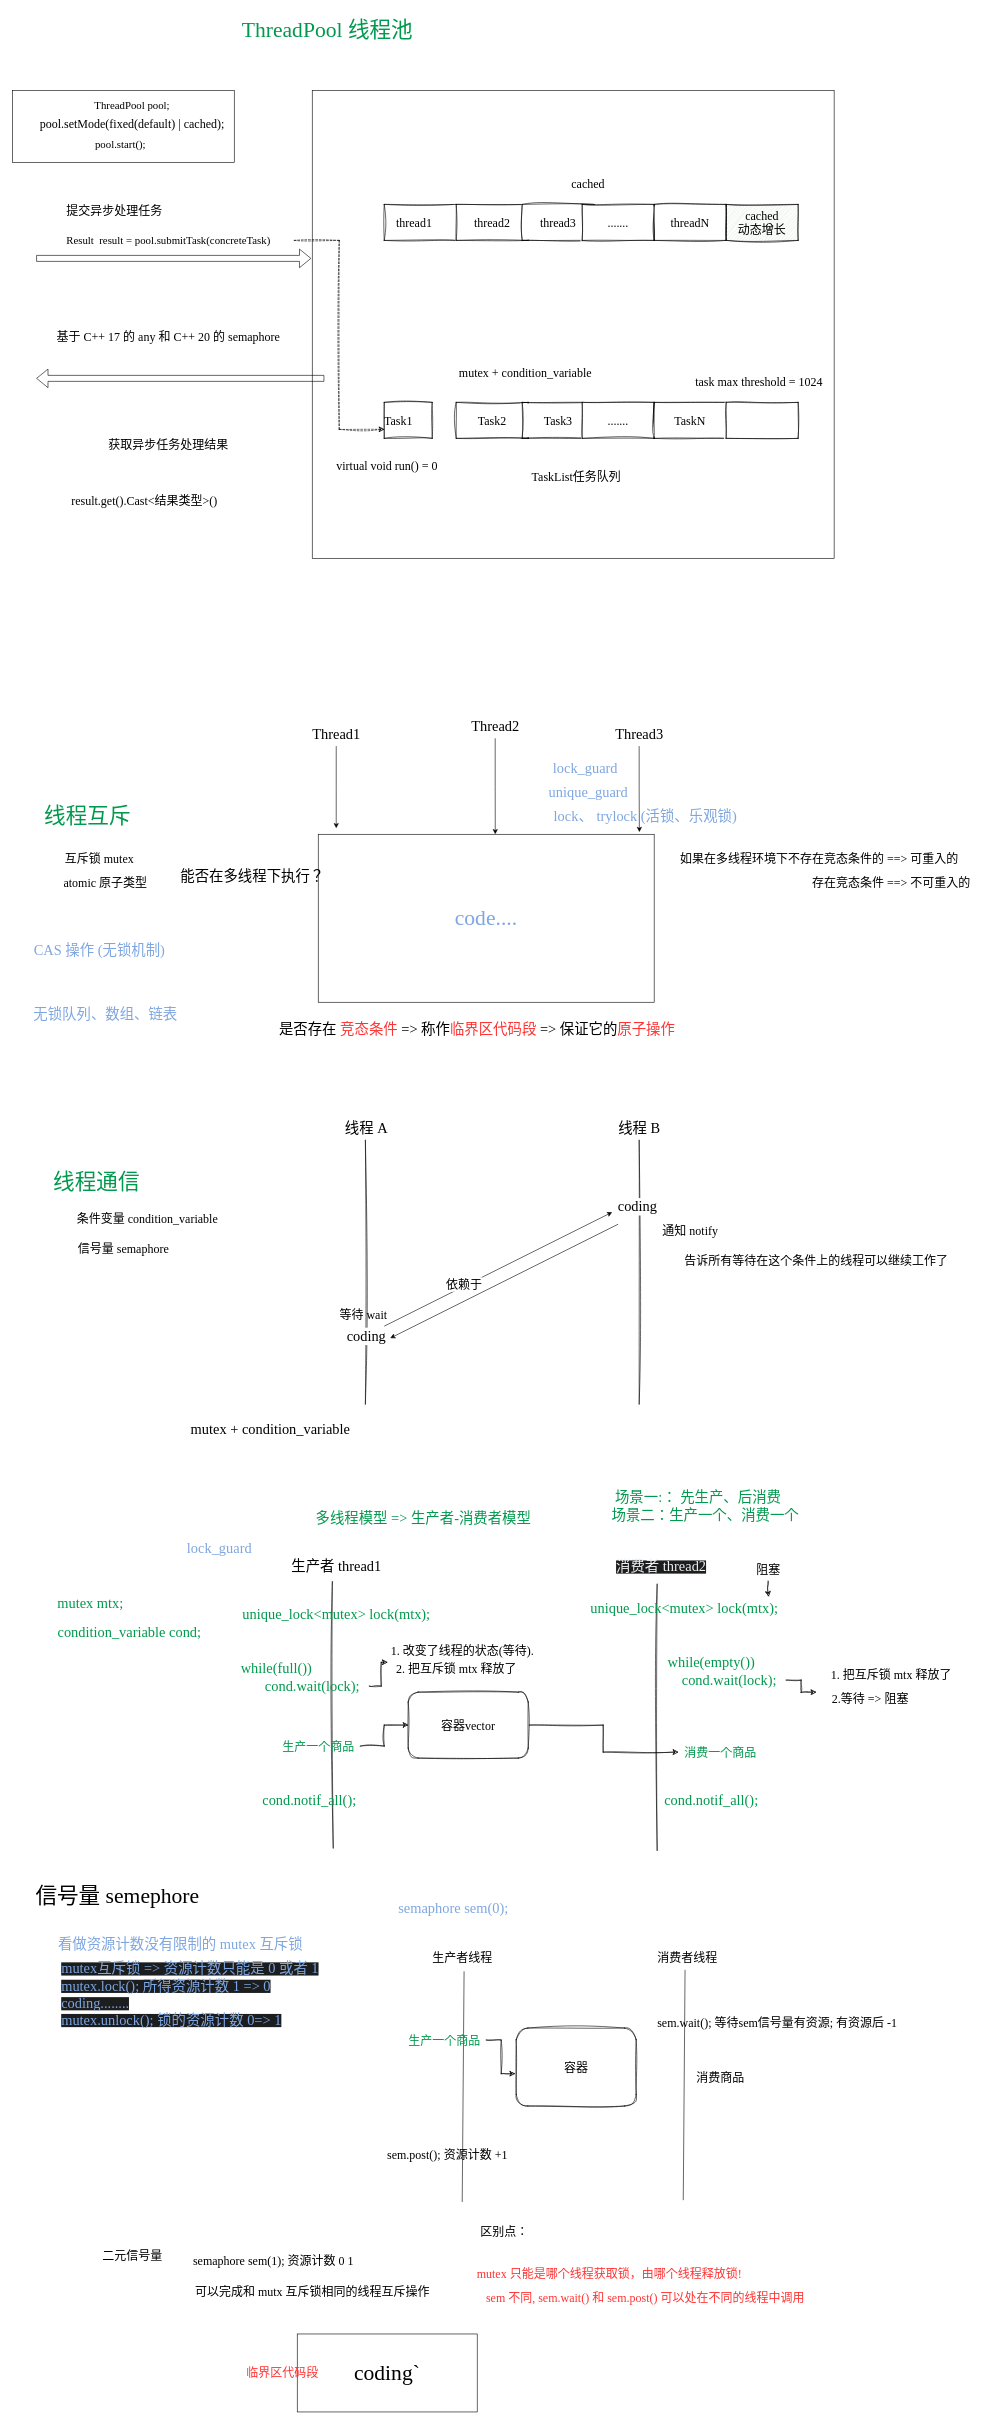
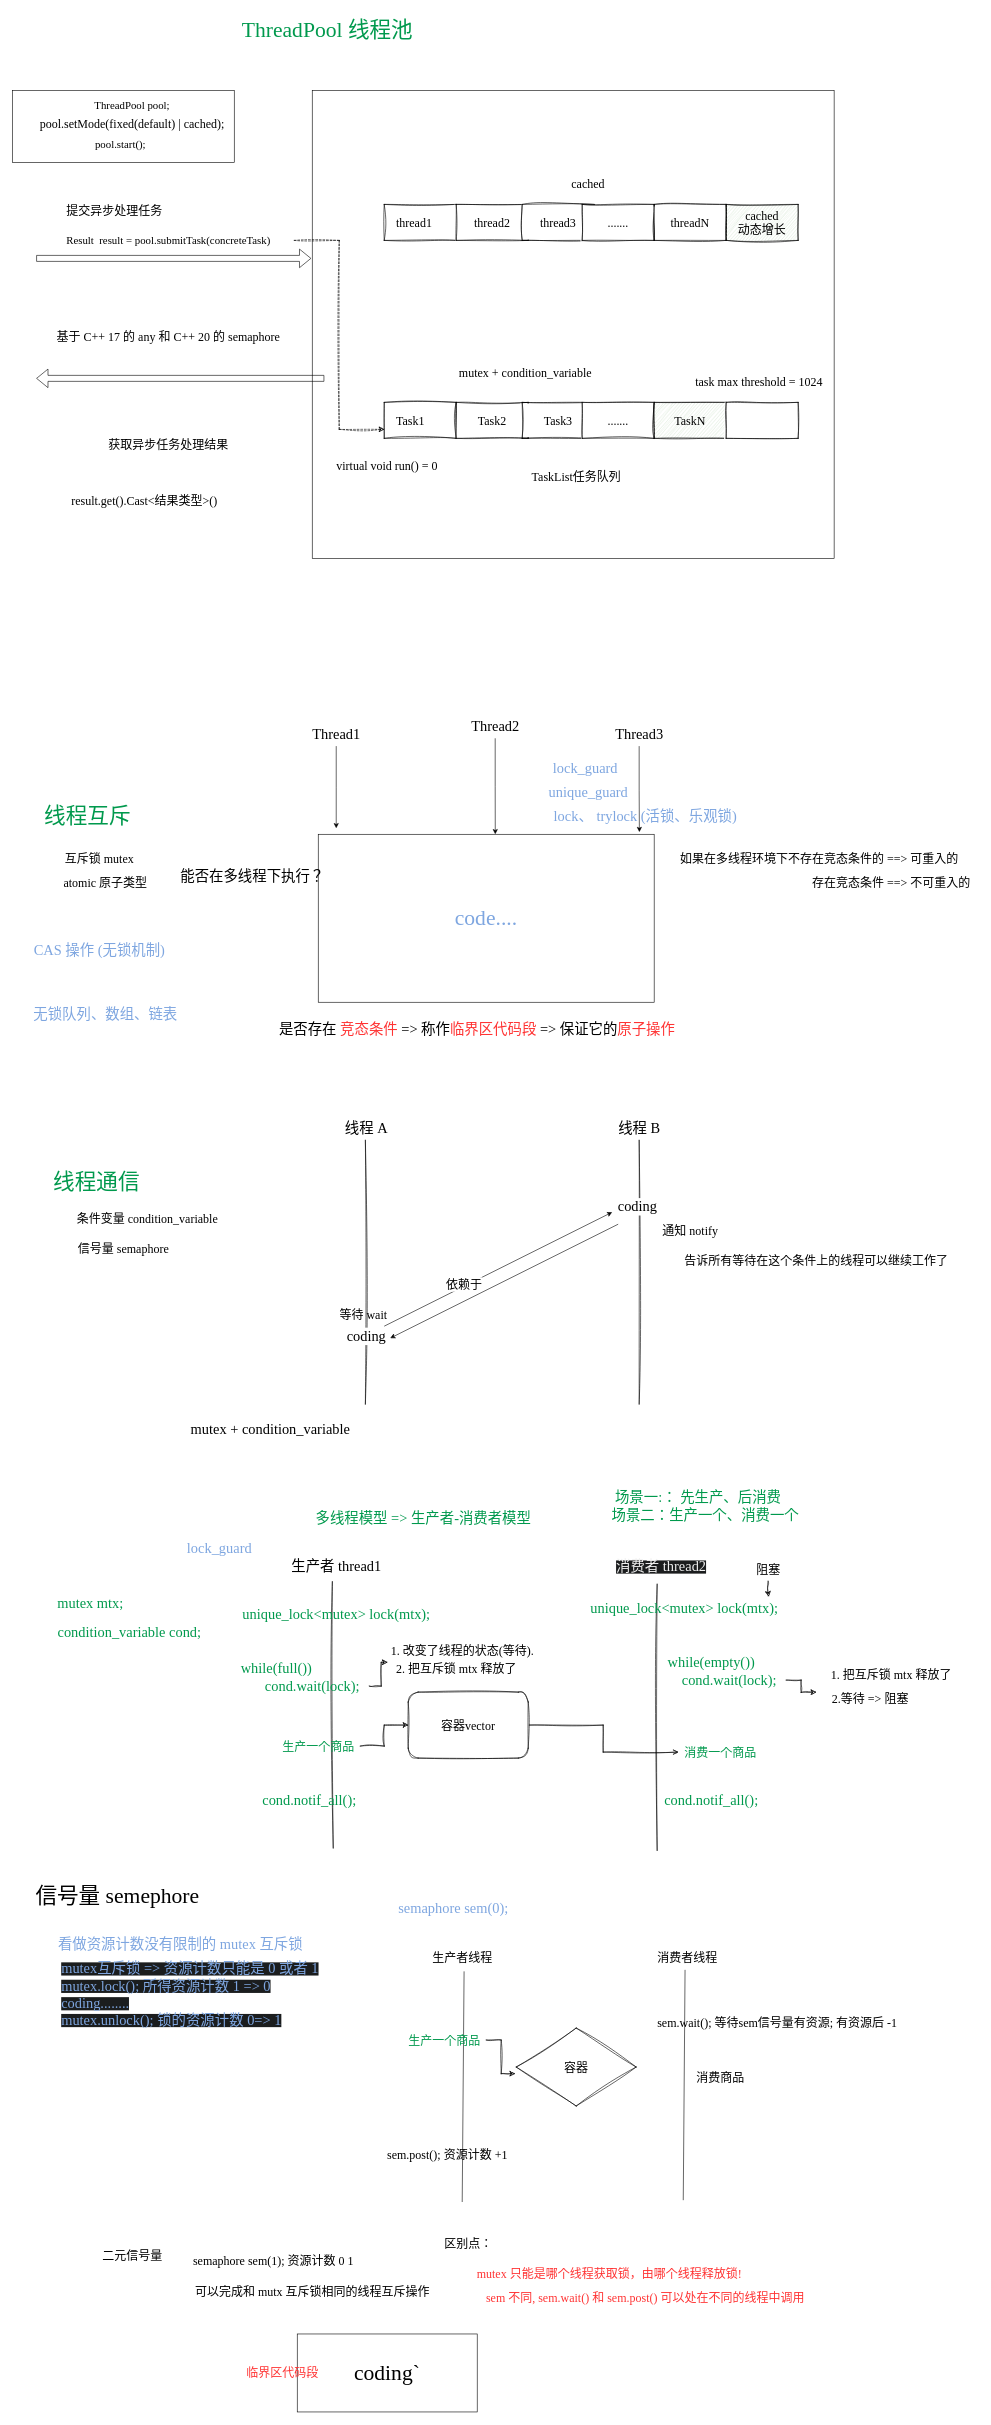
(408, 420) -> (420, 420)
(690, 420) -> (690, 420)
(672, 1752) -> (673, 1752)
(576, 2067) -> (576, 2067)
(504, 2232) -> (468, 2244)
